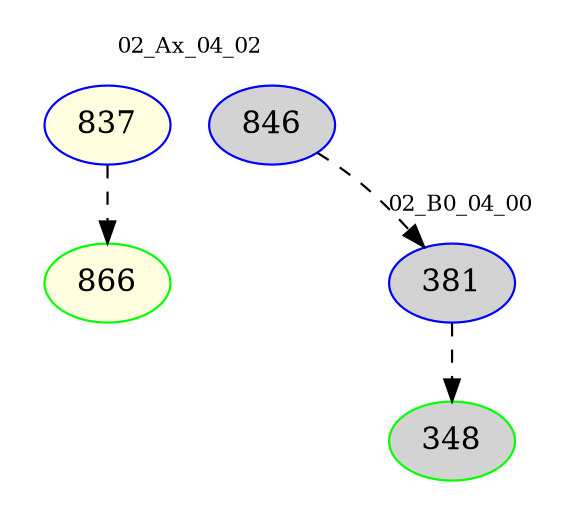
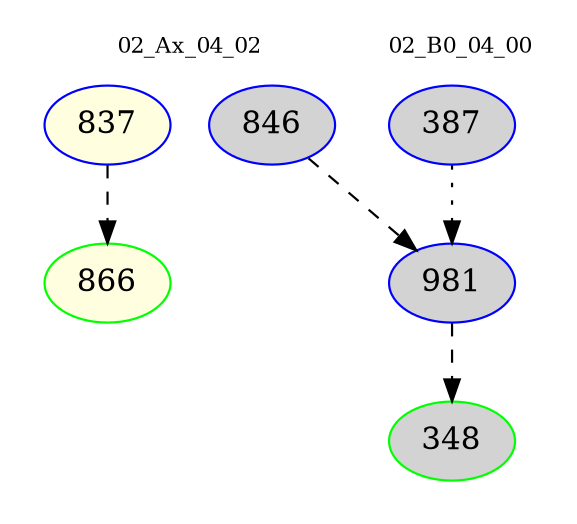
none -> (452, 125)
(452, 283) -> (452, 283)
